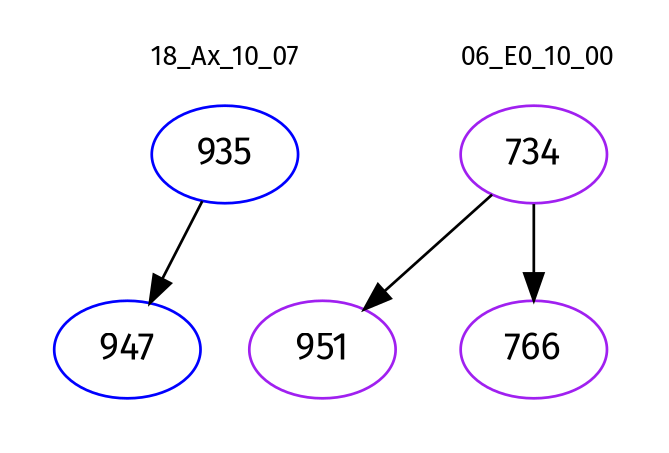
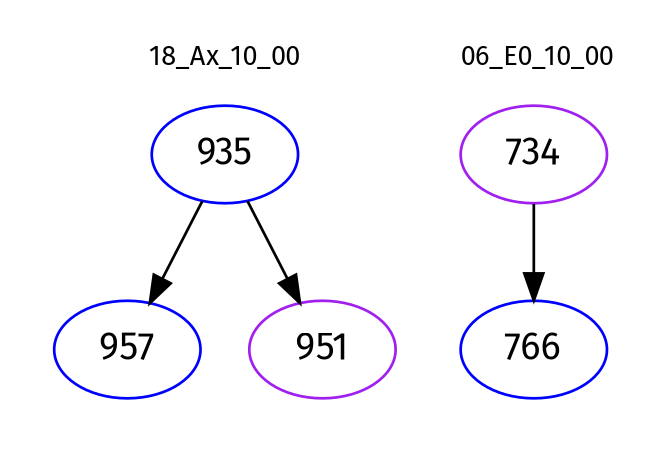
(225, 58) -> (225, 58)
(457, 226) -> (267, 240)
(127, 350) -> (127, 350)
(534, 350) -> (534, 350)
